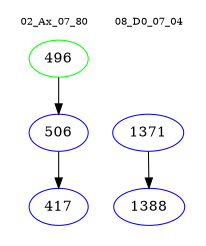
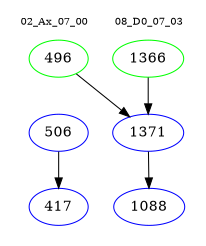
(55, 22) -> (55, 22)
(149, 22) -> (149, 22)
none -> (148, 59)
(59, 91) -> (90, 85)
(149, 207) -> (149, 207)
